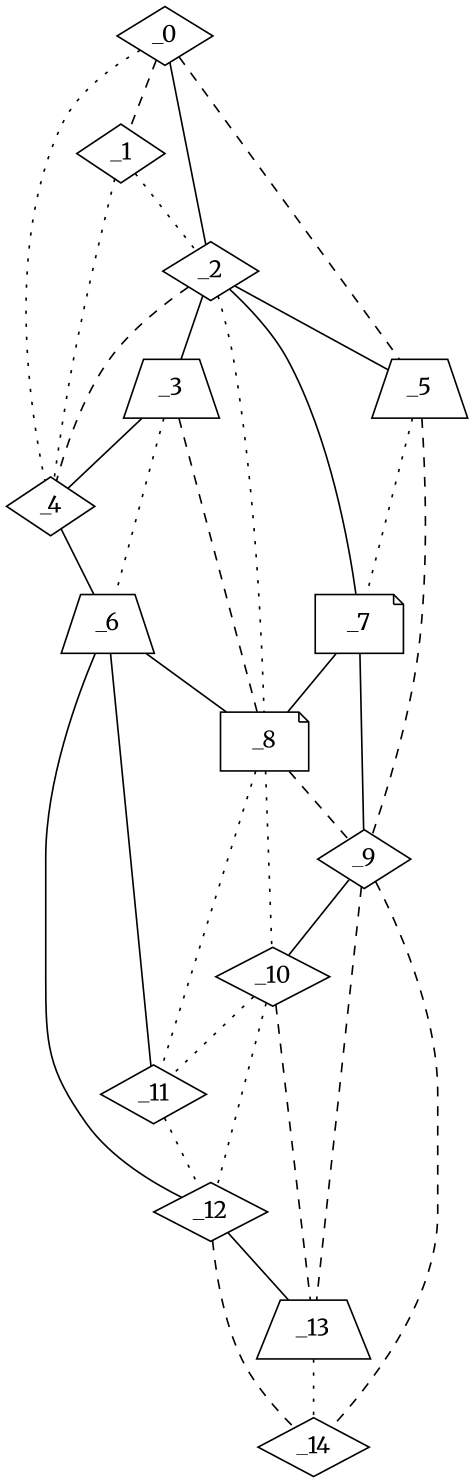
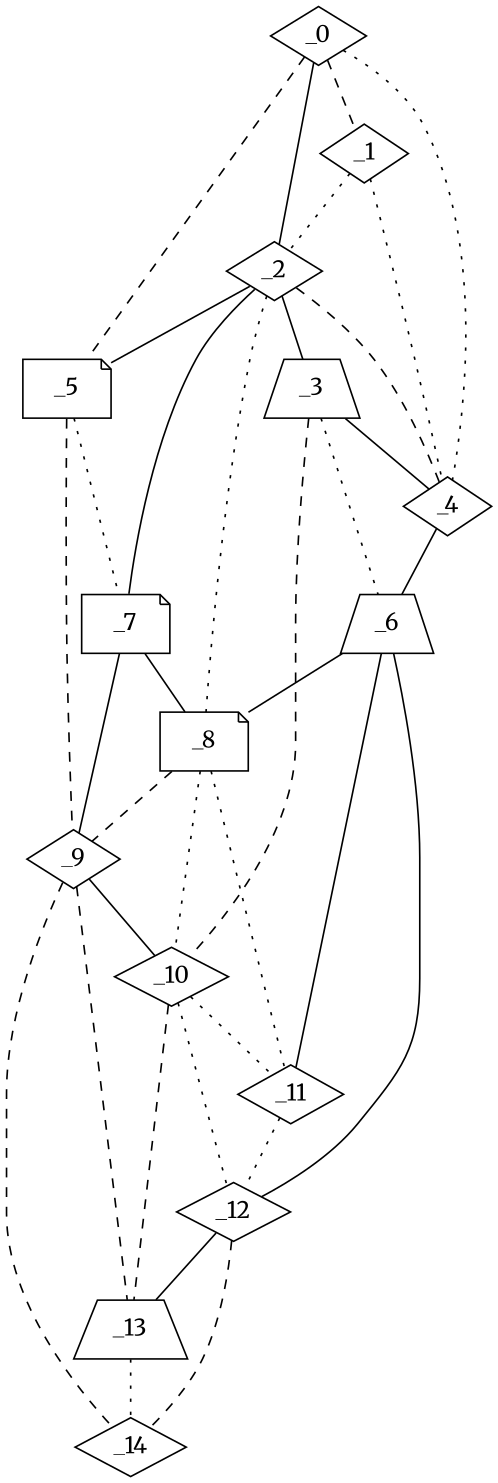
(420, 389) -> (67, 389)
(218, 565) -> (296, 702)
